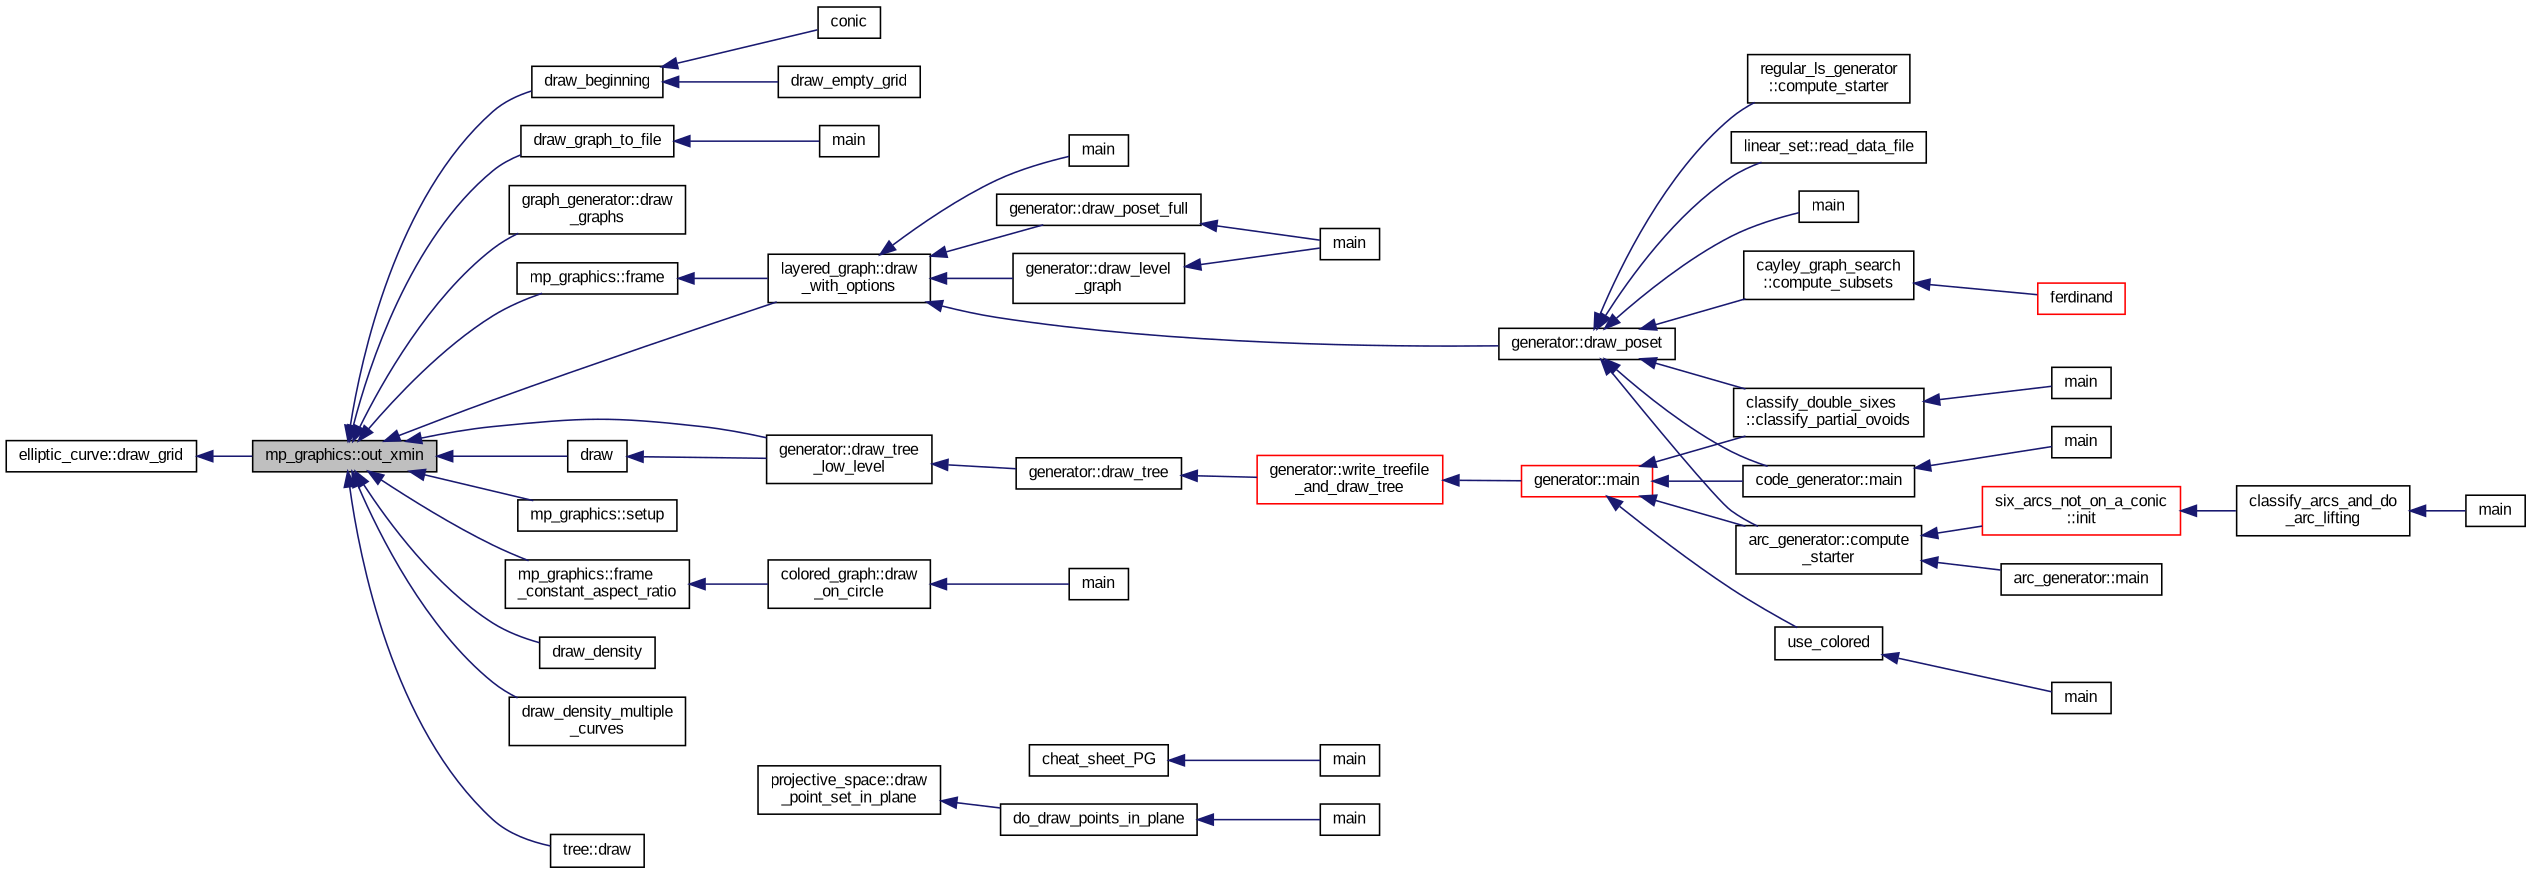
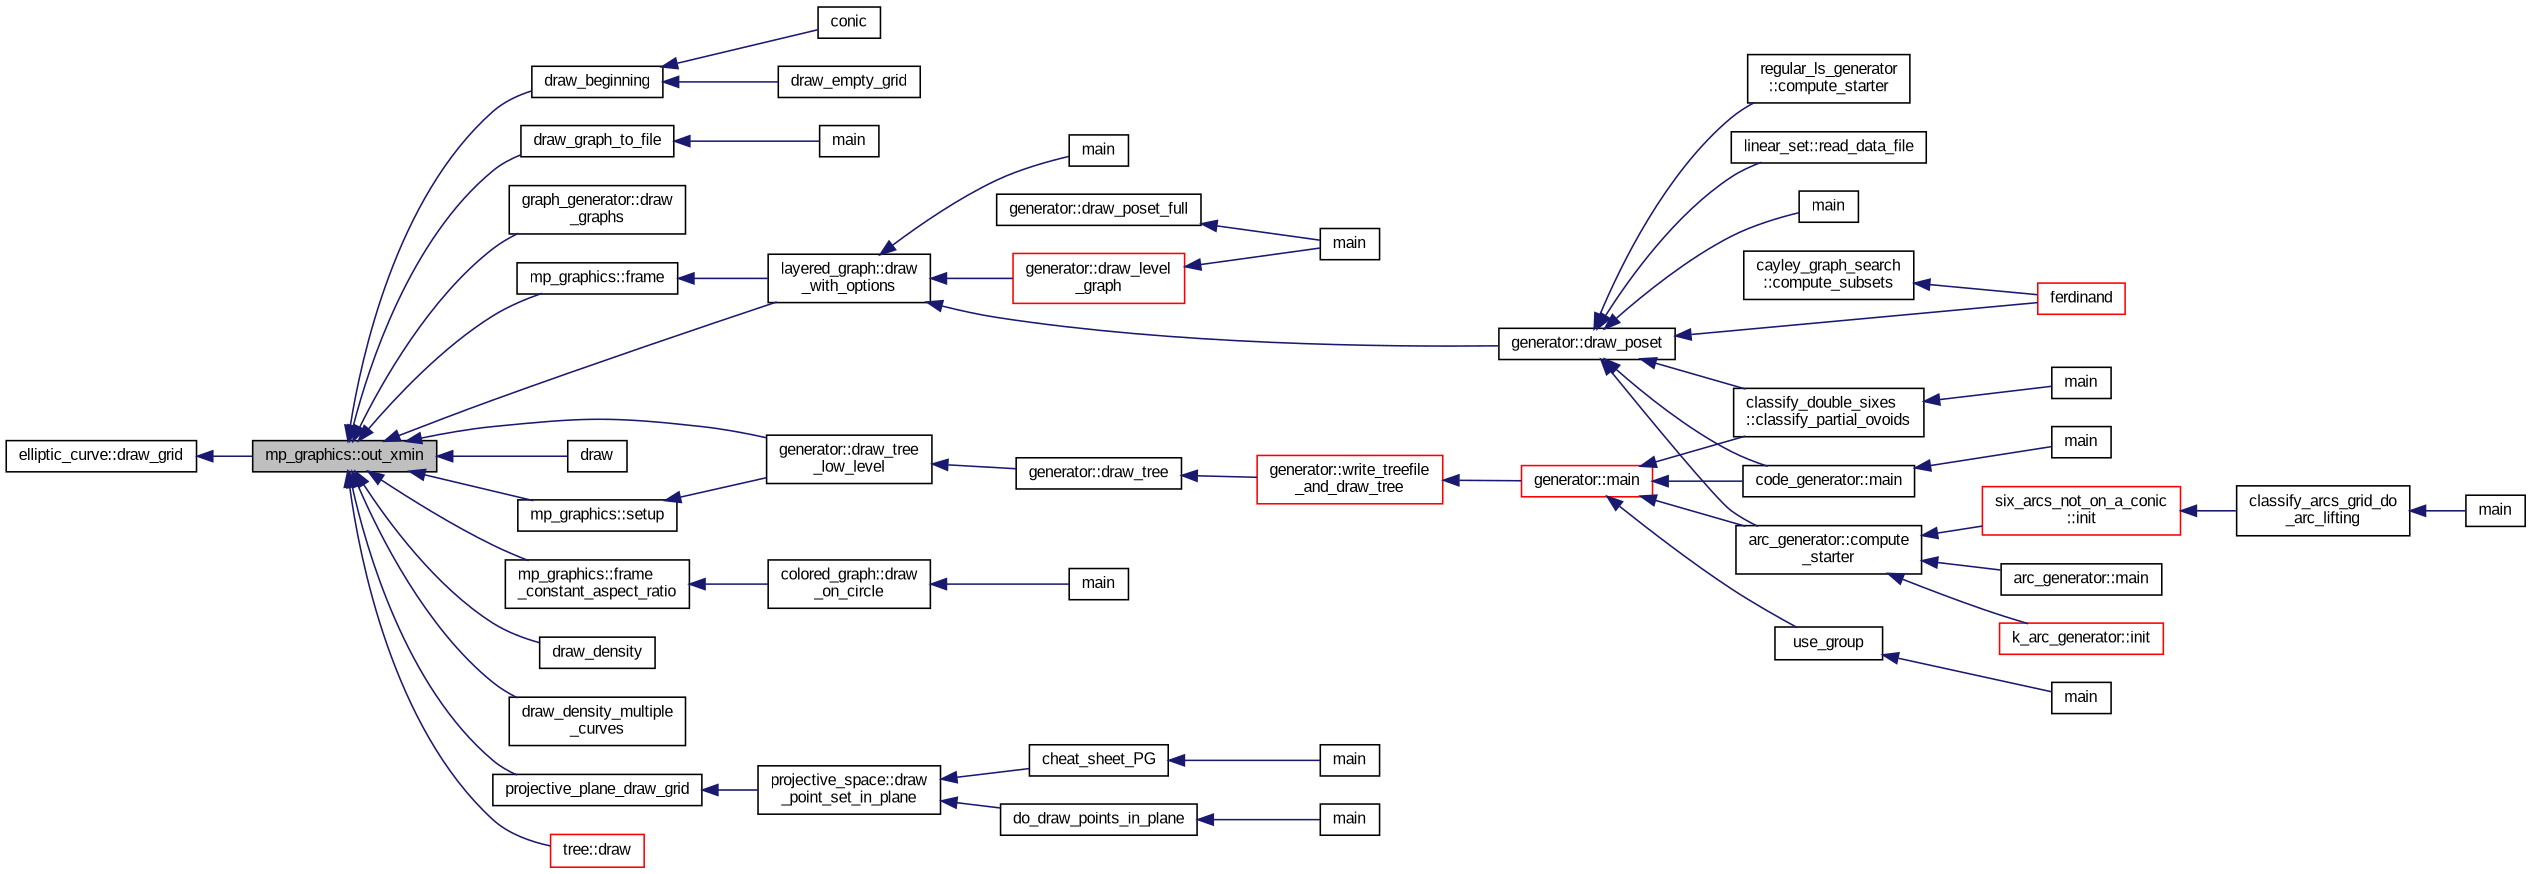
(995, 238) -> none
(1099, 278) -> (1099, 278)
(1700, 312) -> (1865, 319)
(705, 458) -> (723, 487)
(2323, 511) -> (2323, 511)
none -> (2081, 639)
(1829, 643) -> (1829, 643)
none -> (993, 773)
none -> (597, 790)
(597, 851) -> (597, 851)
